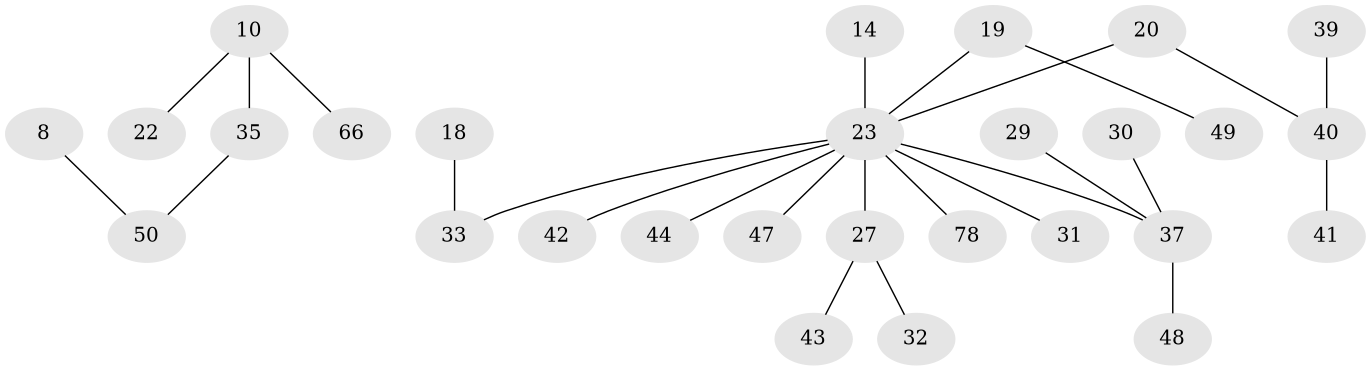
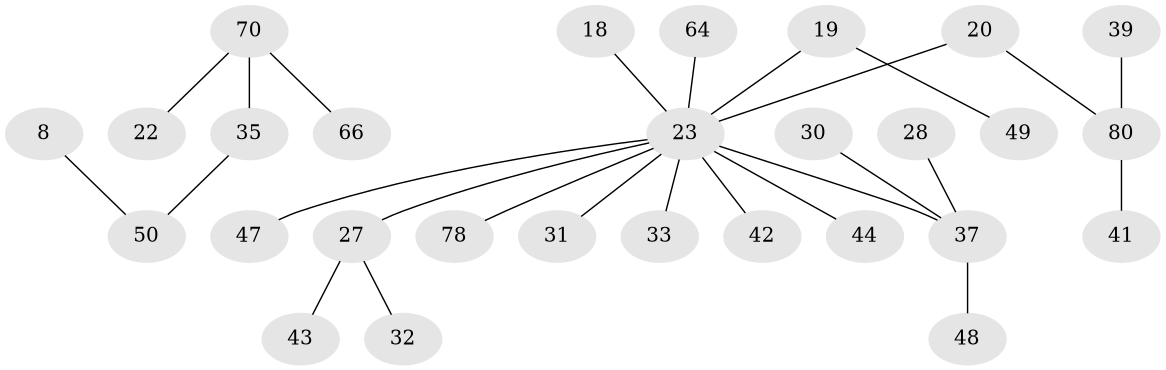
(249, 31) -> (249, 31)
(865, 31) -> (698, 31)
(1019, 134) -> (916, 134)
(1327, 134) -> (1121, 134)
(455, 185) -> (641, 83)
